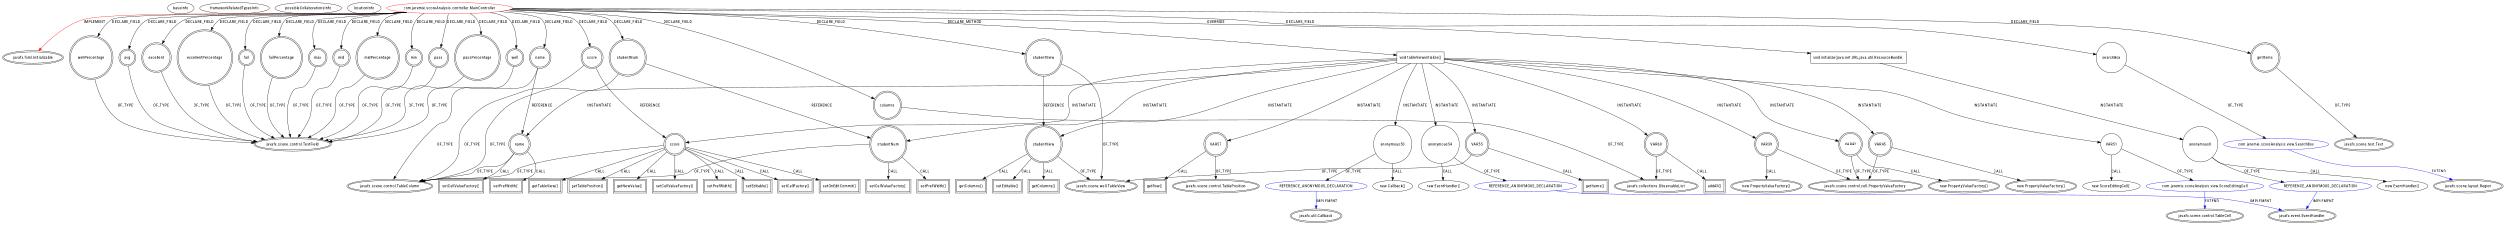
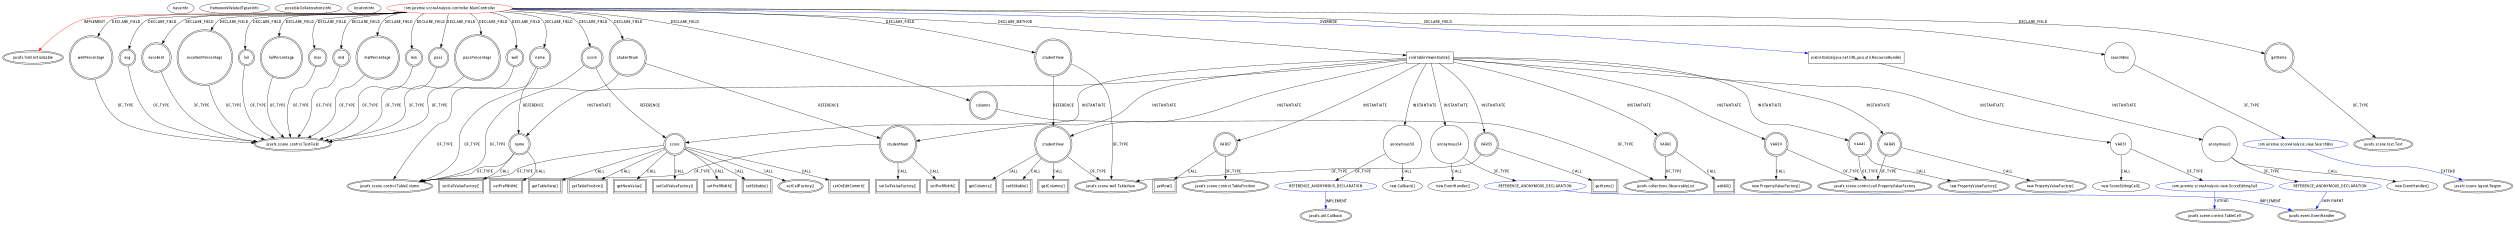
(1159, 23) -> (1159, 19)
(796, 186) -> (800, 186)
